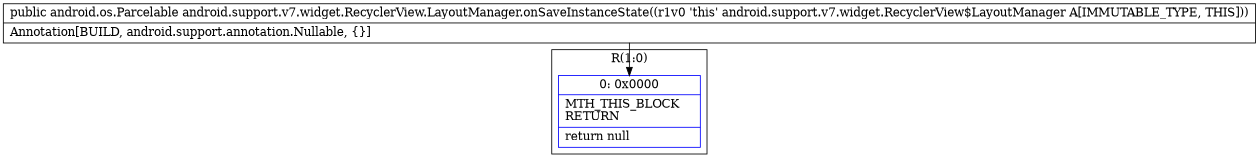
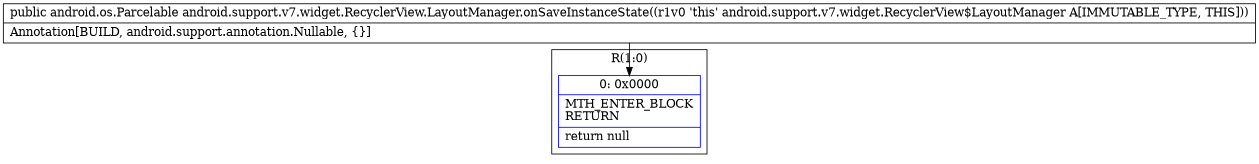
(622, 104) -> (629, 104)
